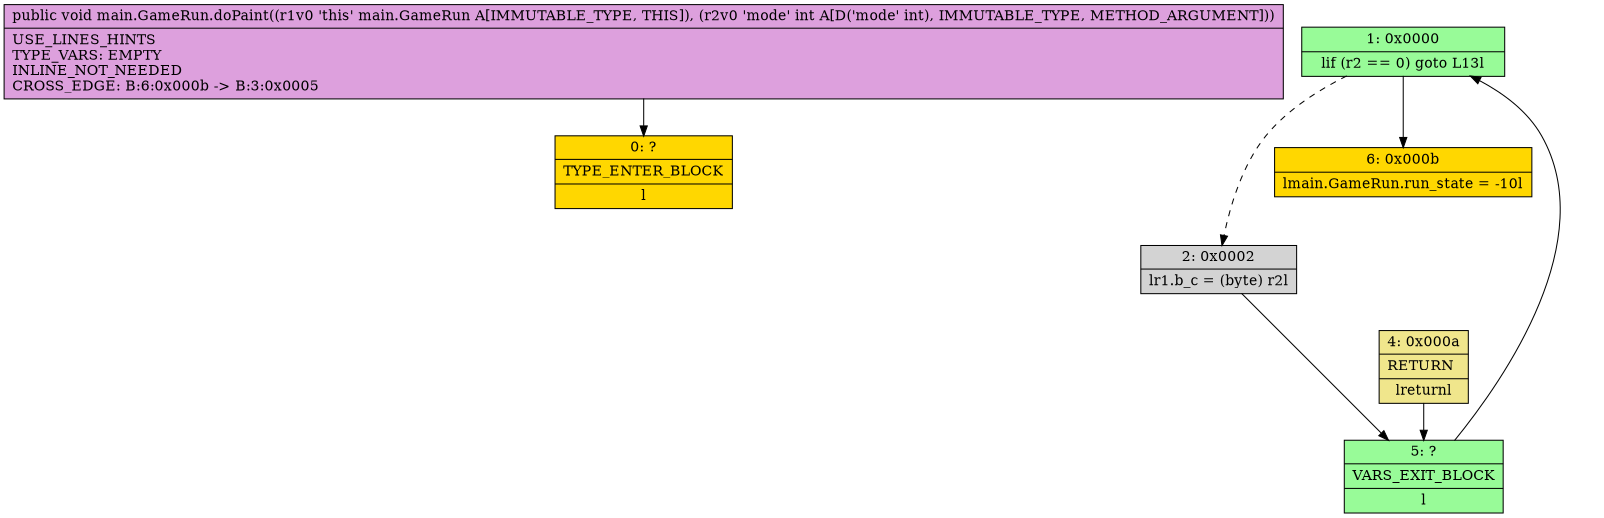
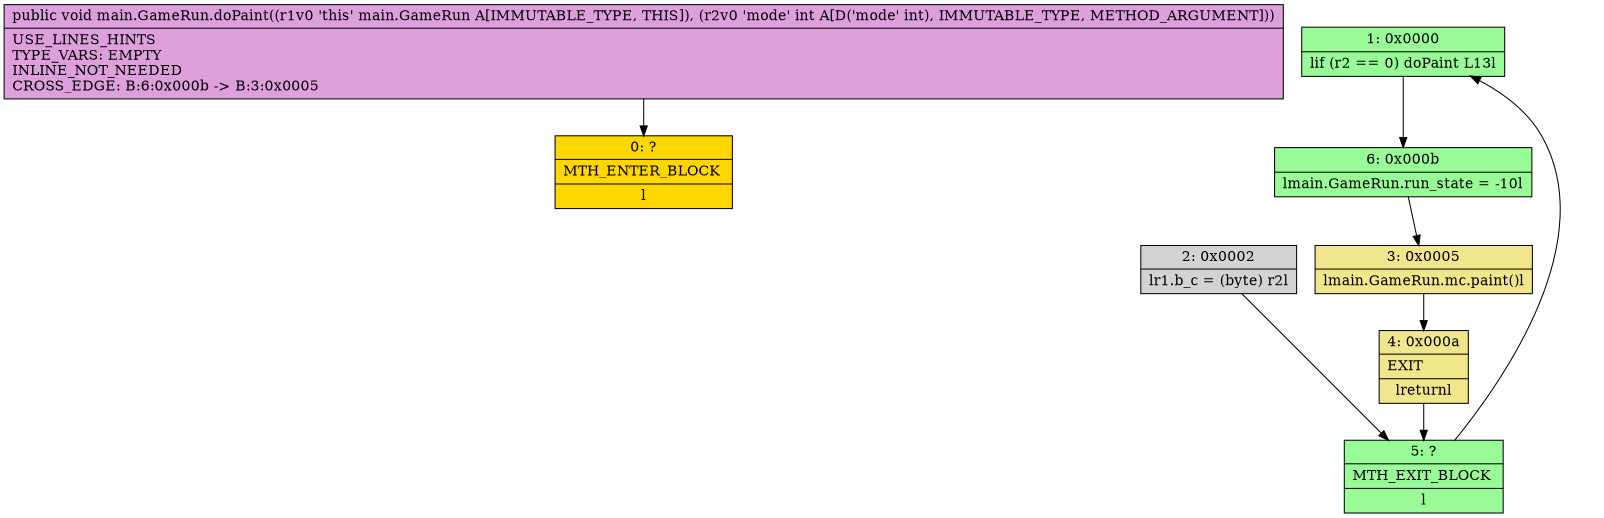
(1403, 64) -> (1403, 64)
(1264, 139) -> none
(644, 171) -> (642, 171)
(1403, 172) -> (1403, 172)
none -> (1424, 270)
(1421, 366) -> (1405, 366)
(1424, 476) -> (1422, 476)
